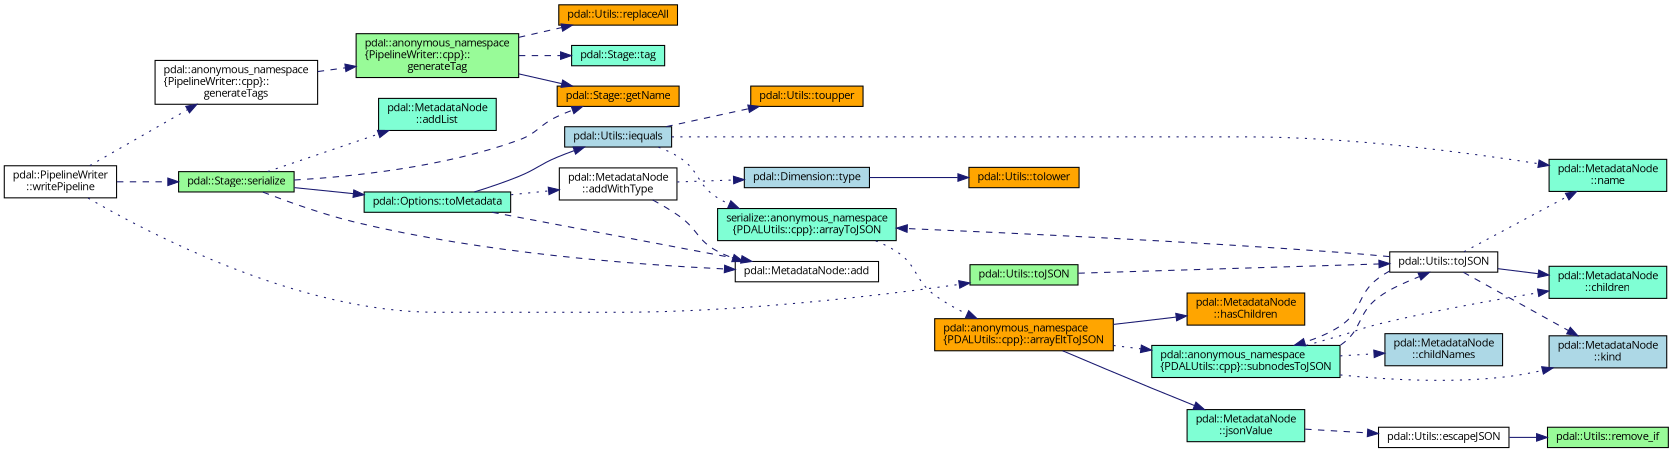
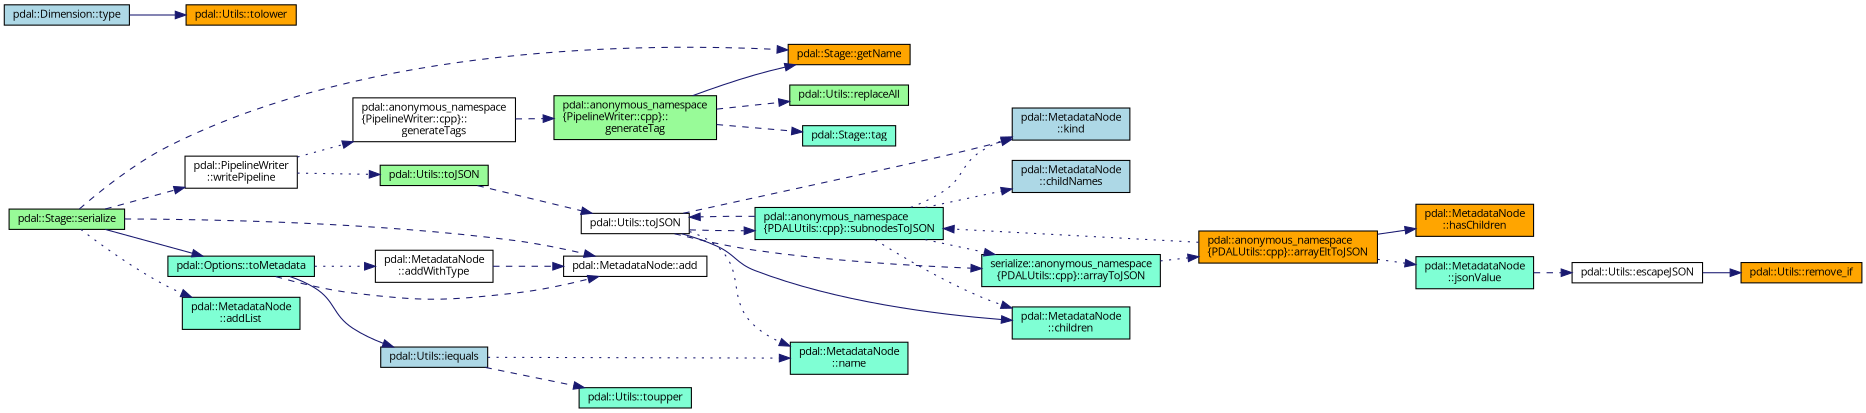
(618, 15) -> (849, 95)
(807, 96) -> (635, 398)
(696, 173) -> (955, 246)
(710, 181) -> none
(142, 182) -> (140, 200)
(1128, 378) -> (1391, 261)
(1608, 437) -> (1801, 273)
